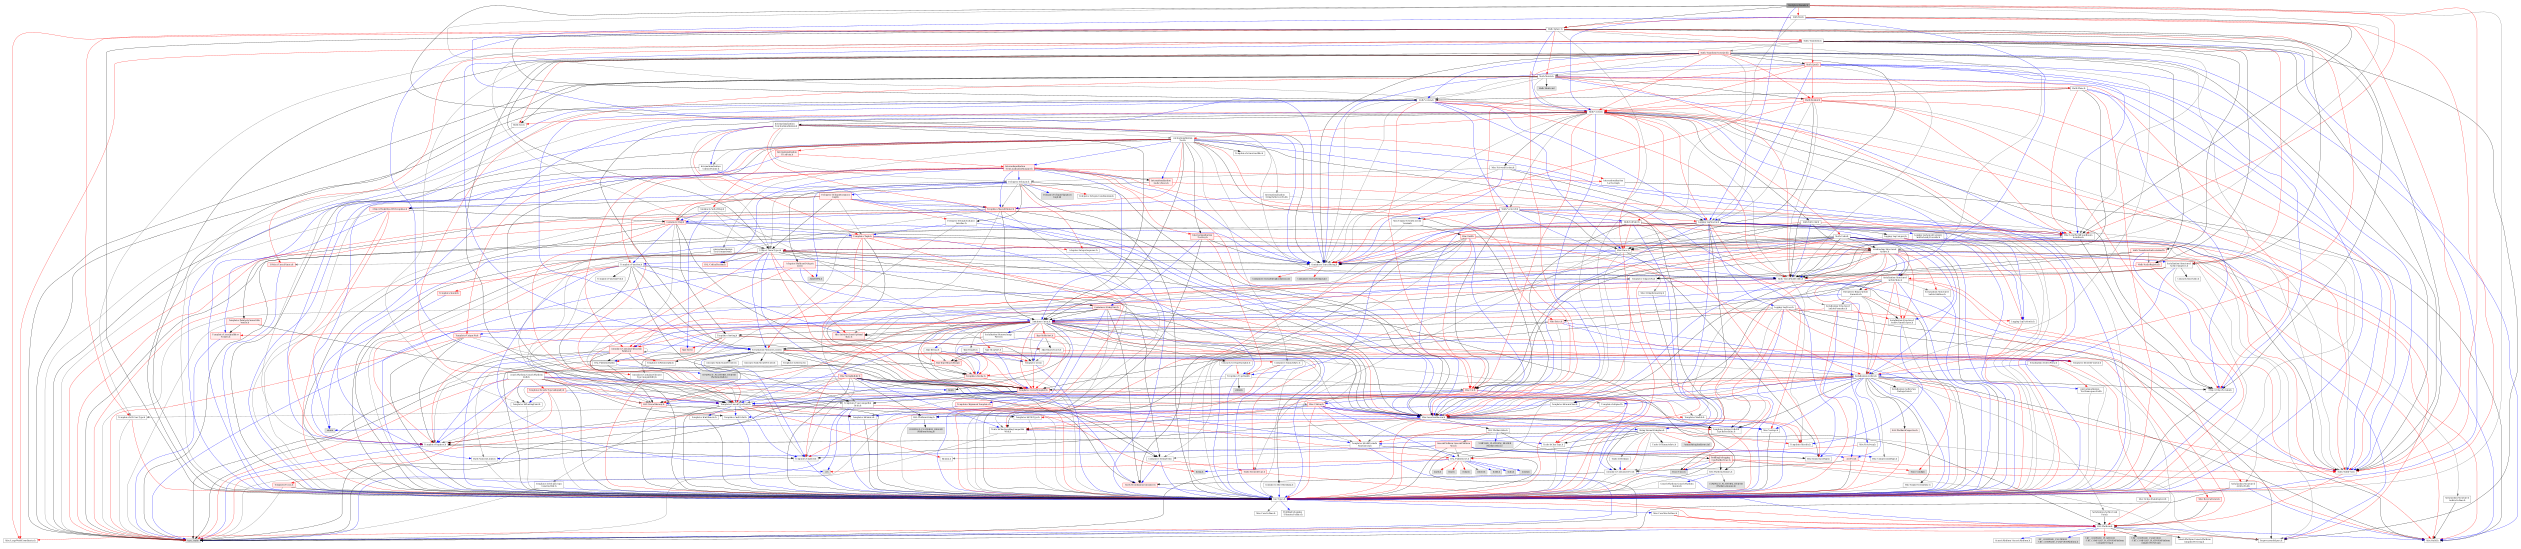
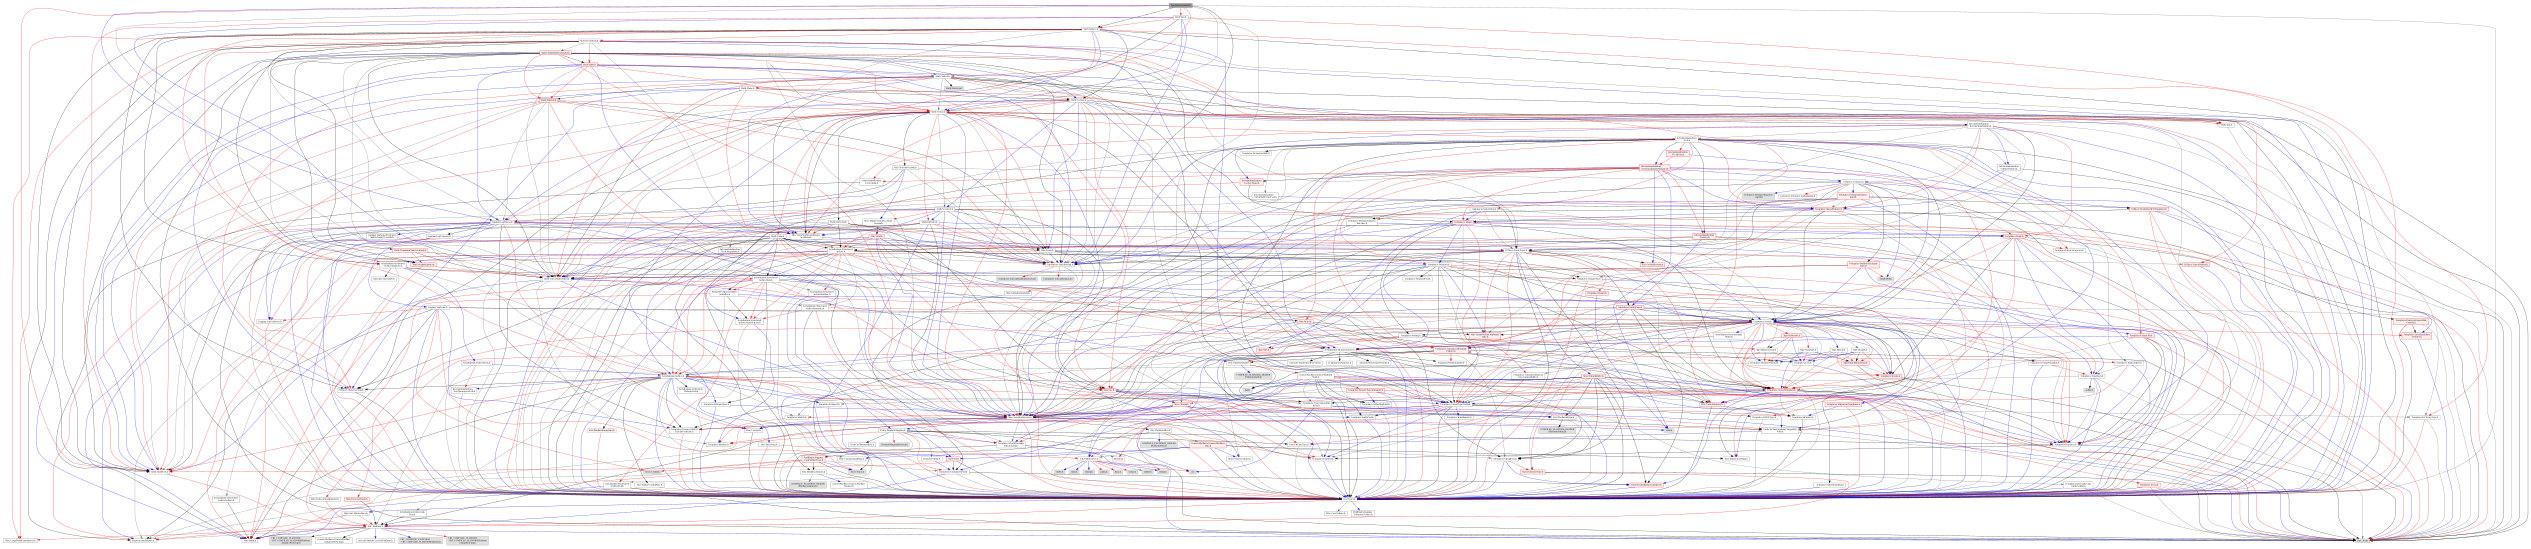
(1275, 341) -> (1185, 295)
(898, 379) -> none
(1718, 387) -> (507, 402)
